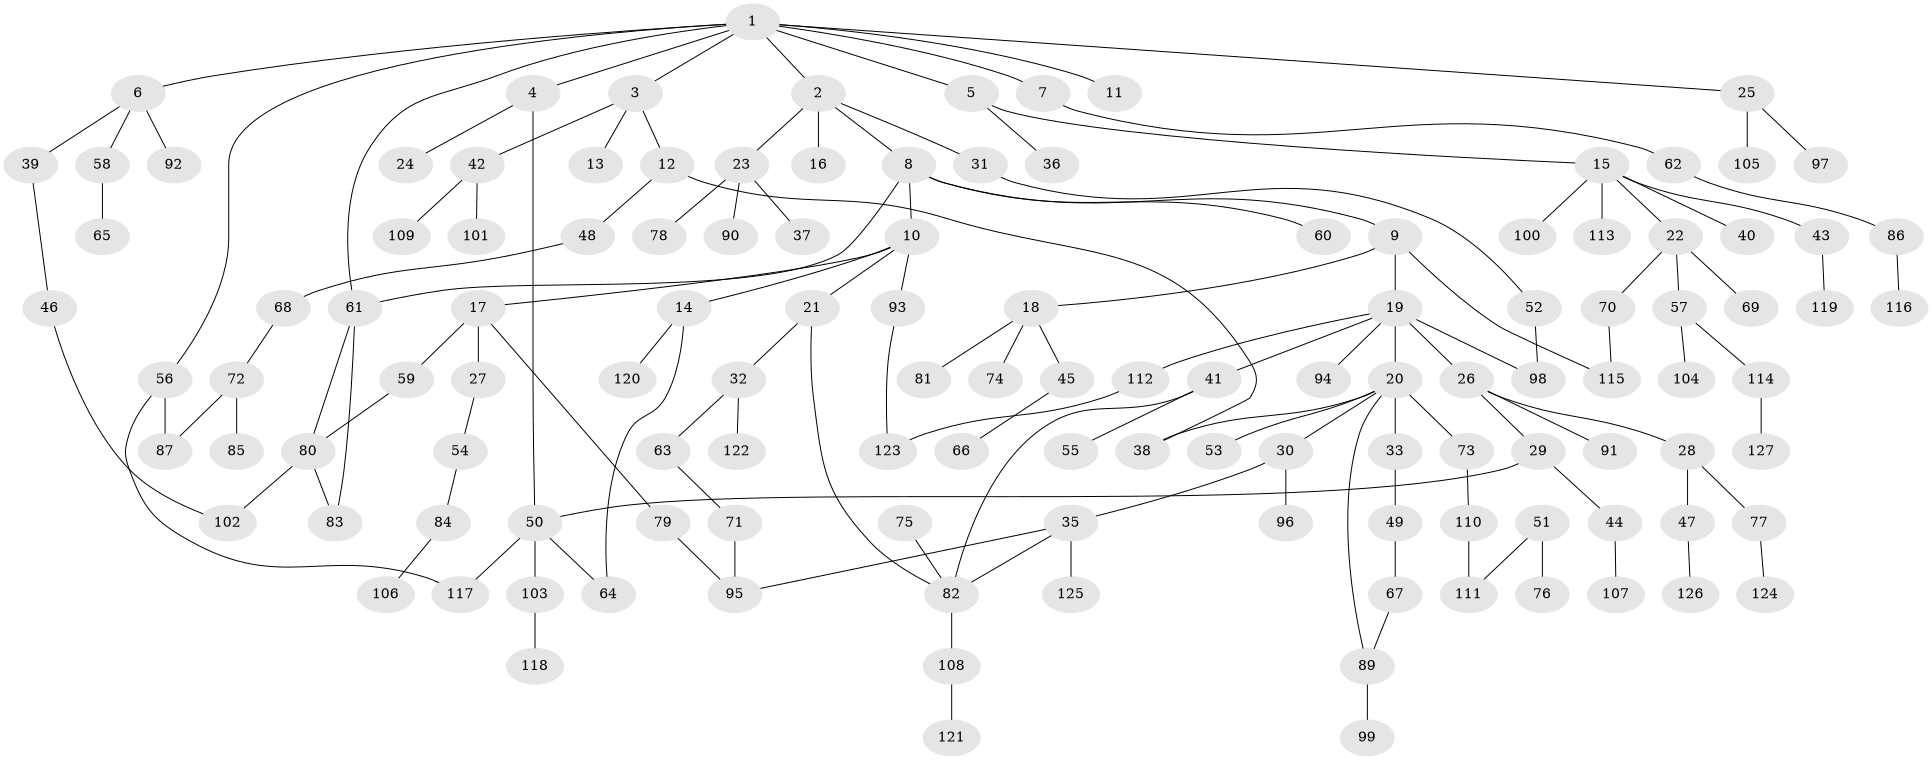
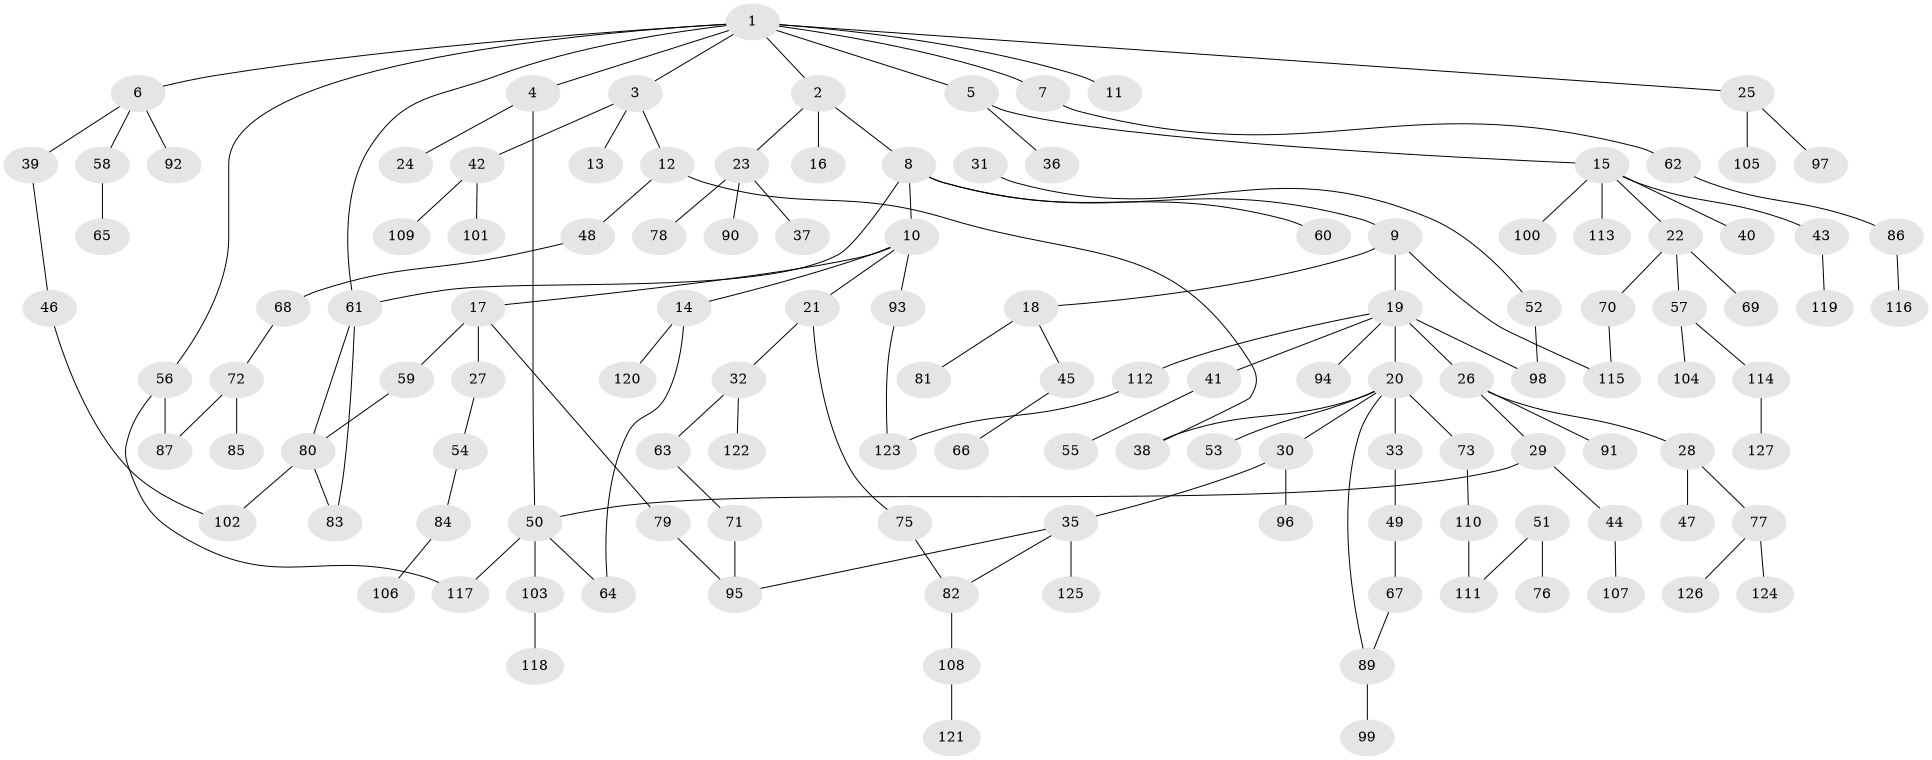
(900, 128) -> none
(995, 380) -> none
(1035, 434) -> none
(828, 477) -> (832, 426)
(1689, 559) -> (1725, 559)
